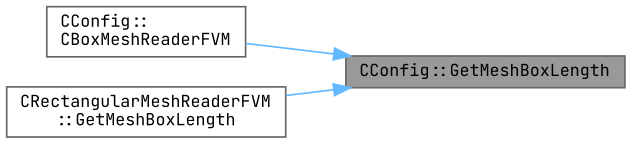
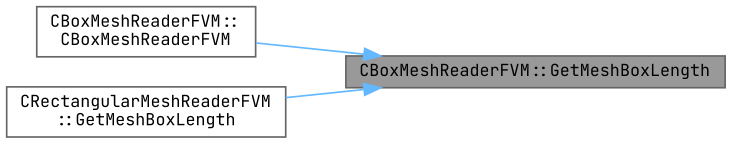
(146, 32) -> (146, 32)
(485, 72) -> (536, 72)
